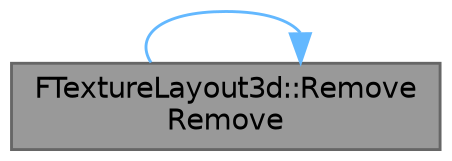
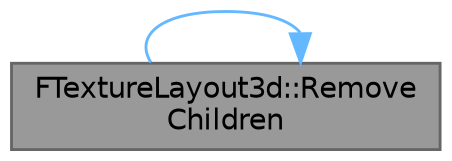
(226, 106) -> (226, 106)
